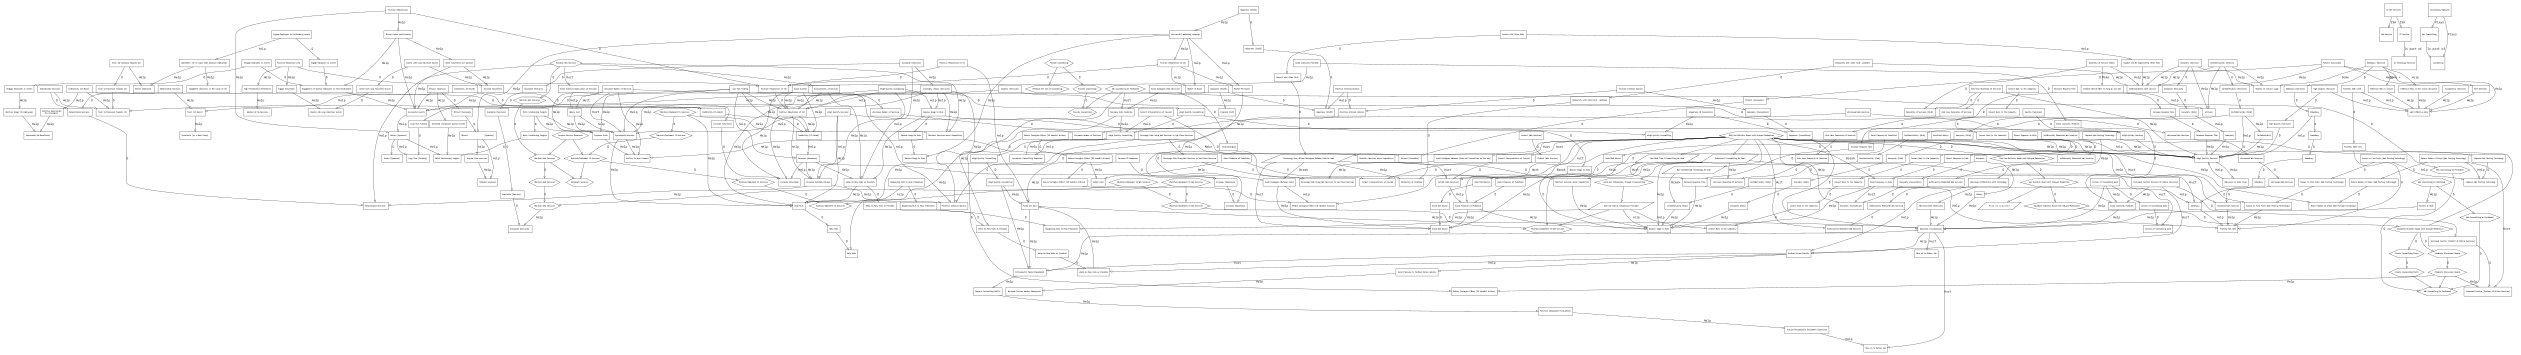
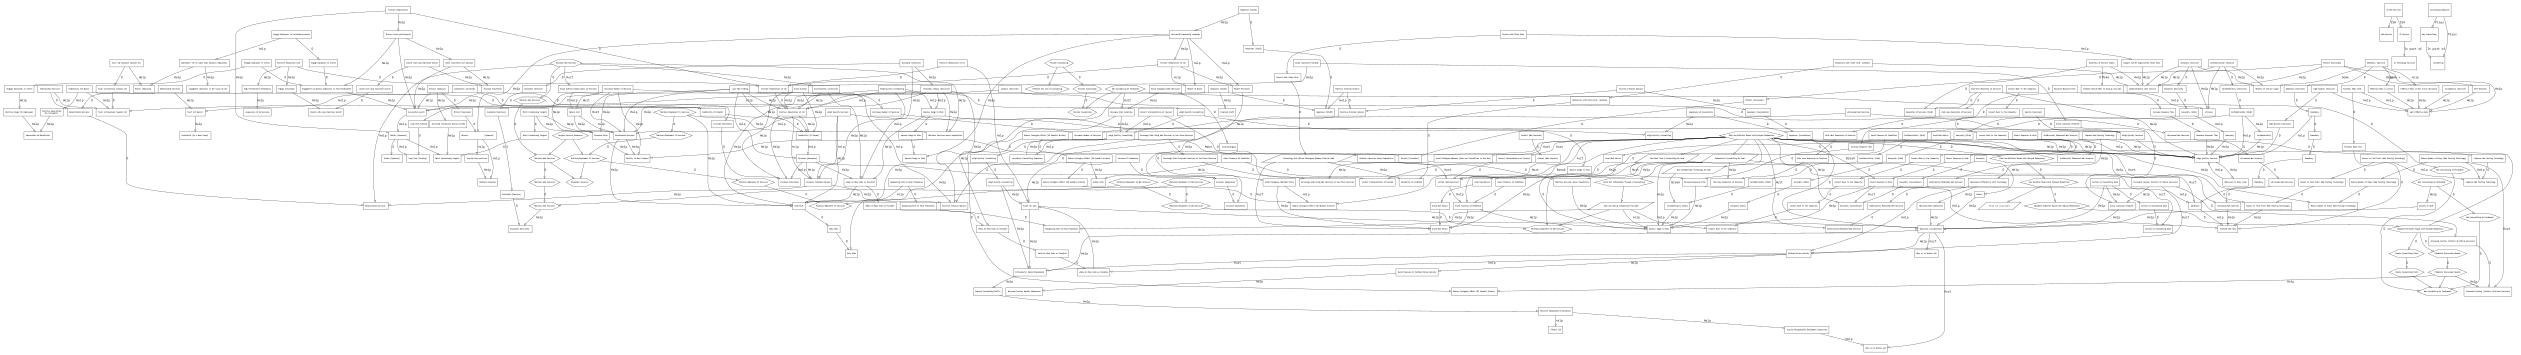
(257, 112) -> (257, 112)
(1295, 170) -> none
none -> (1556, 330)
